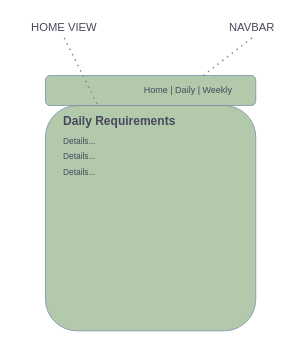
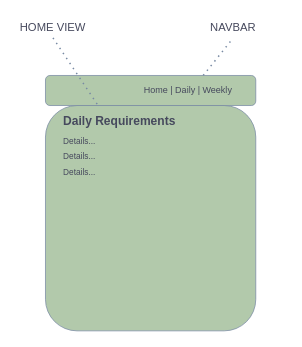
(64, 27) -> (53, 27)
(252, 27) -> (233, 27)
